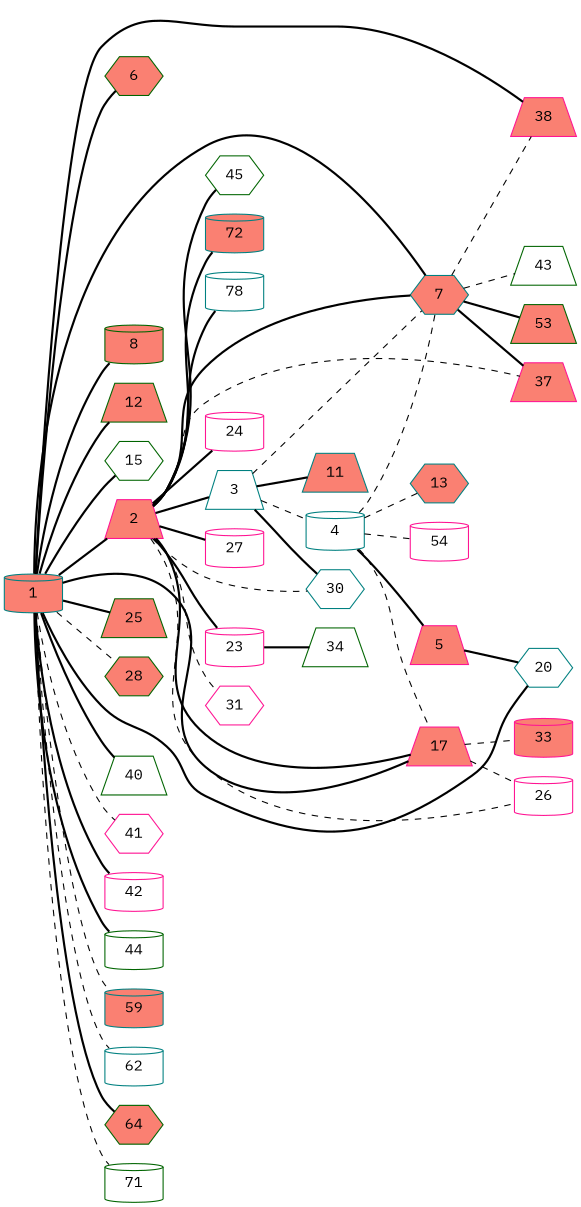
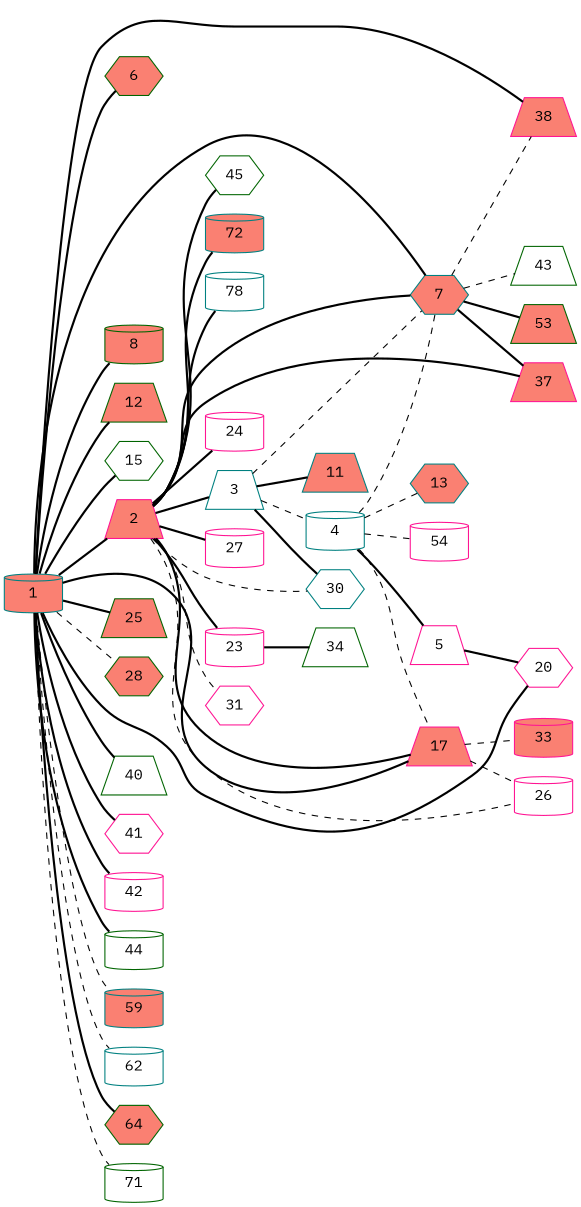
(300, 366) -> (300, 366)
(439, 645) -> (439, 645)
(544, 668) -> (544, 668)
(63, 722) -> (63, 722)
